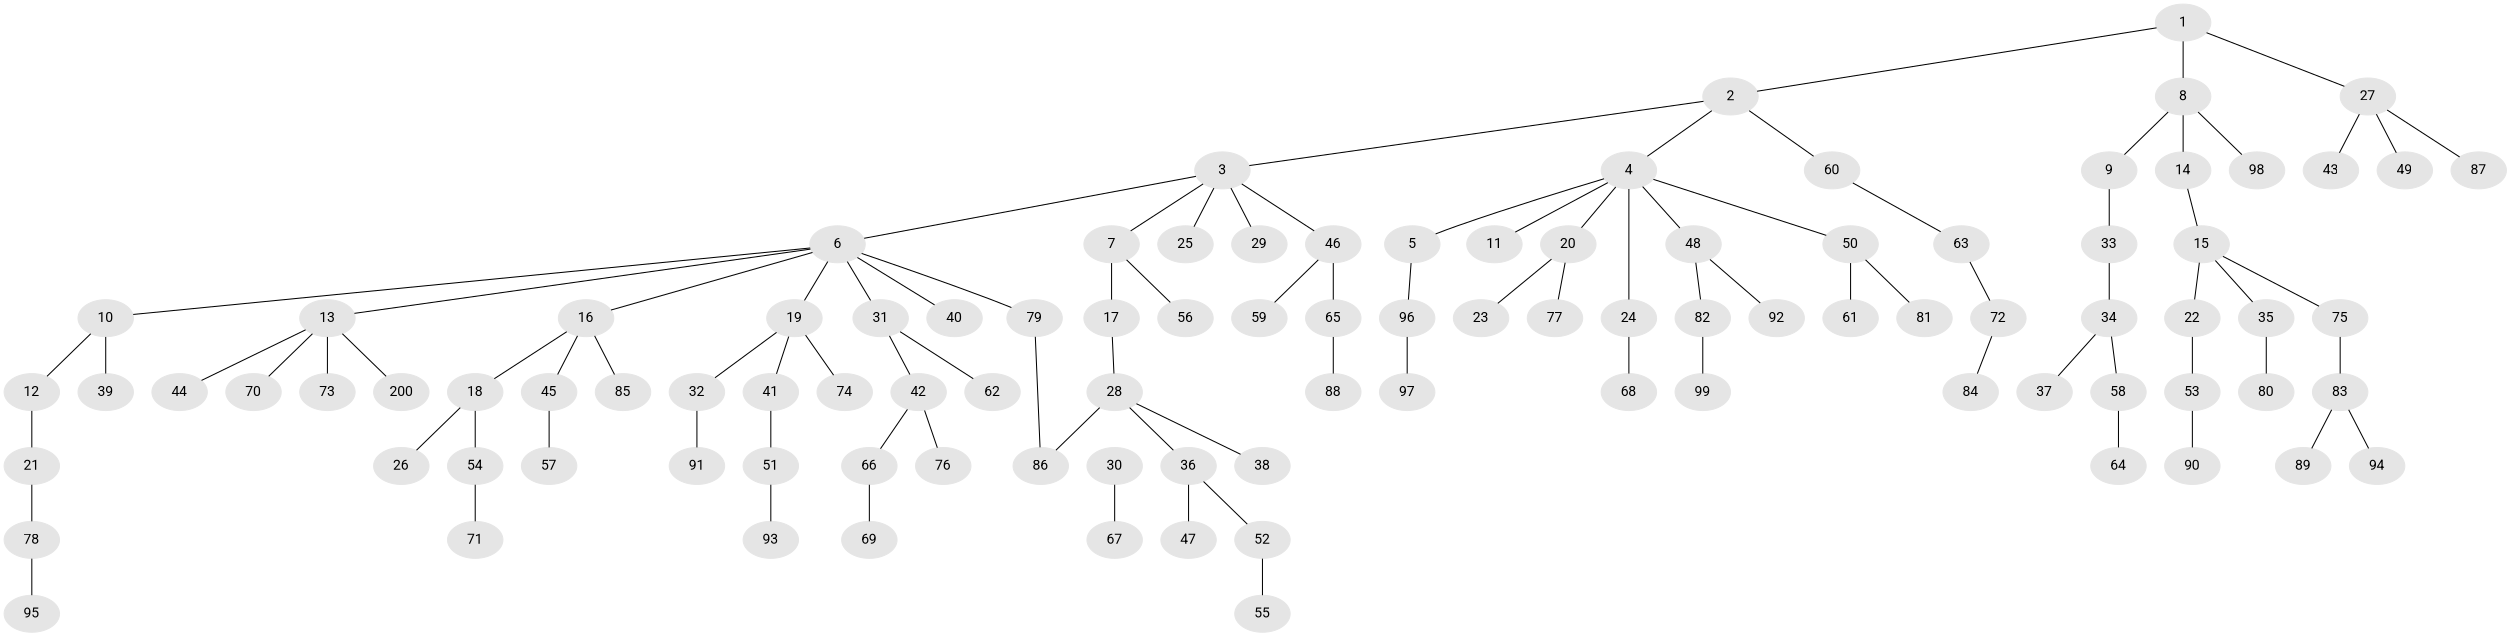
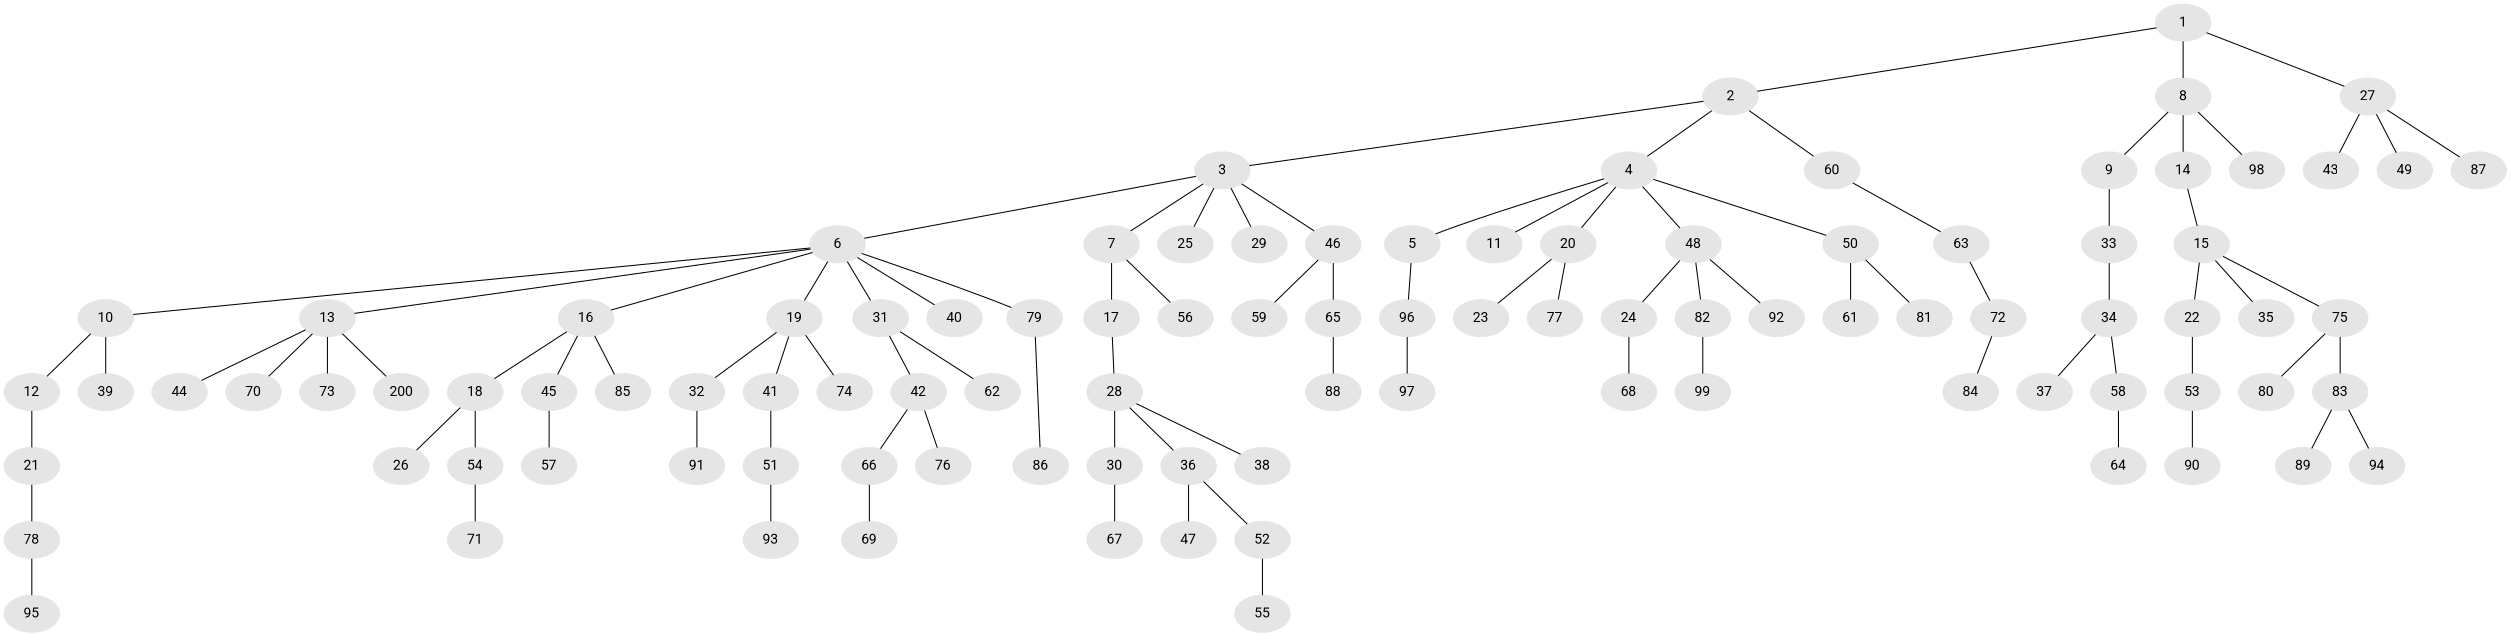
(1629, 244) -> (1661, 281)
(2266, 355) -> (2303, 355)
(1078, 429) -> (1115, 429)
